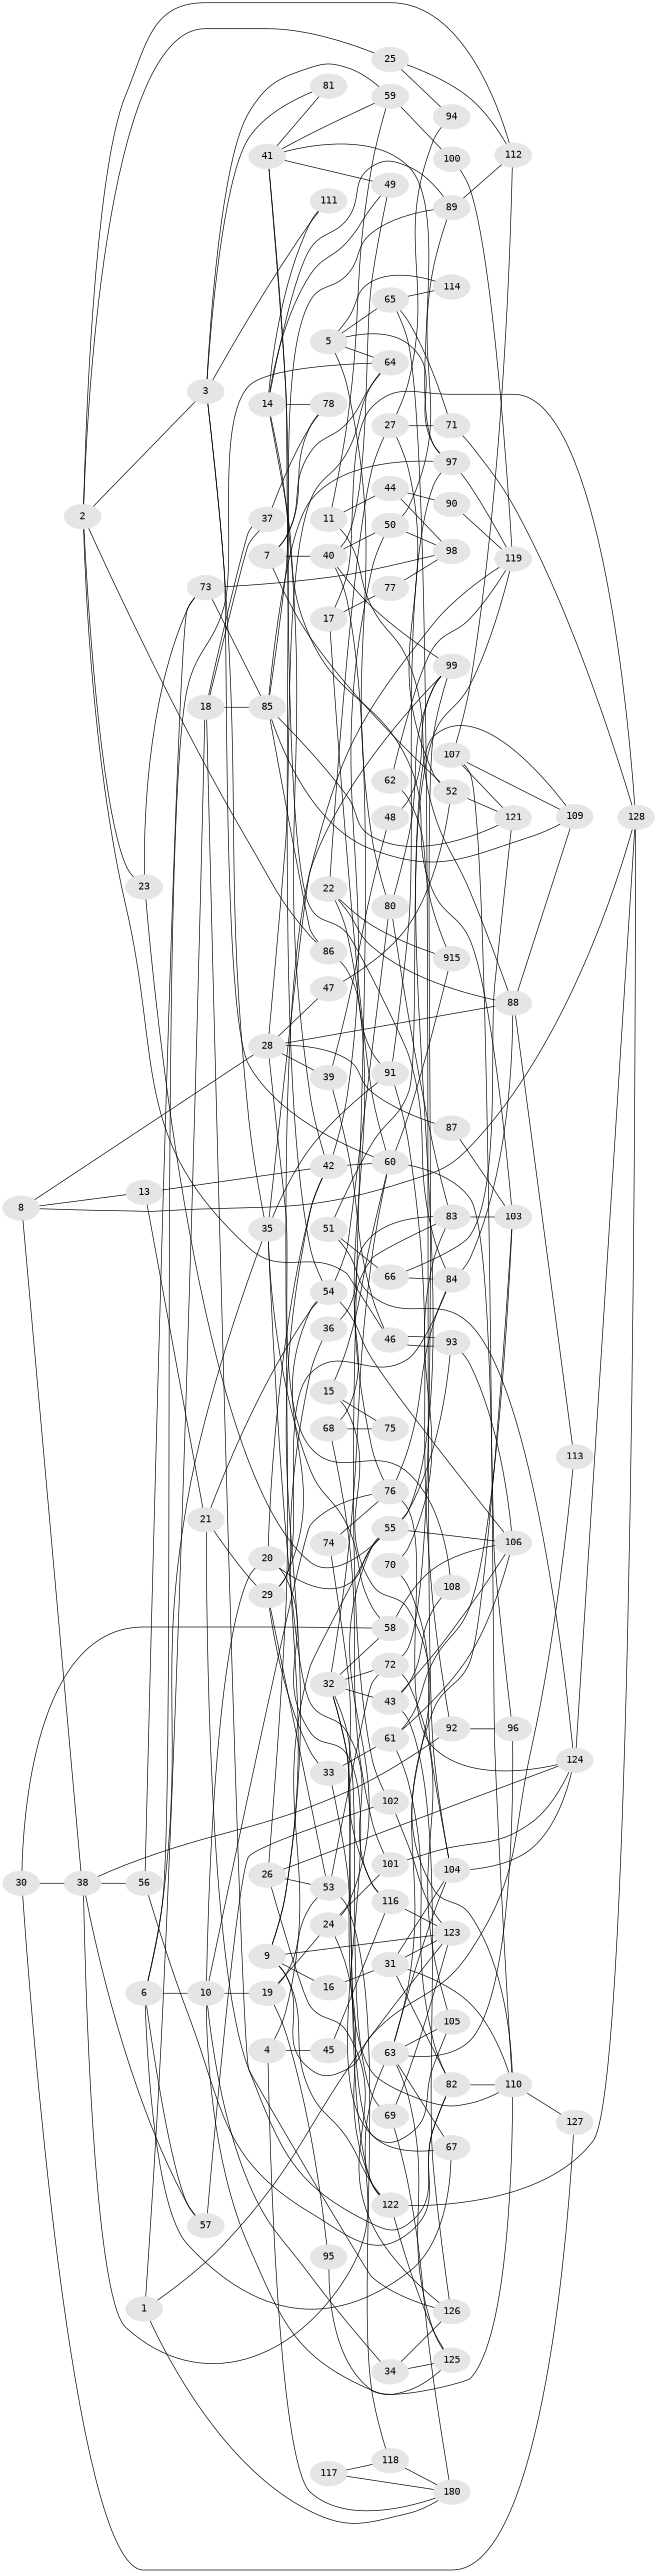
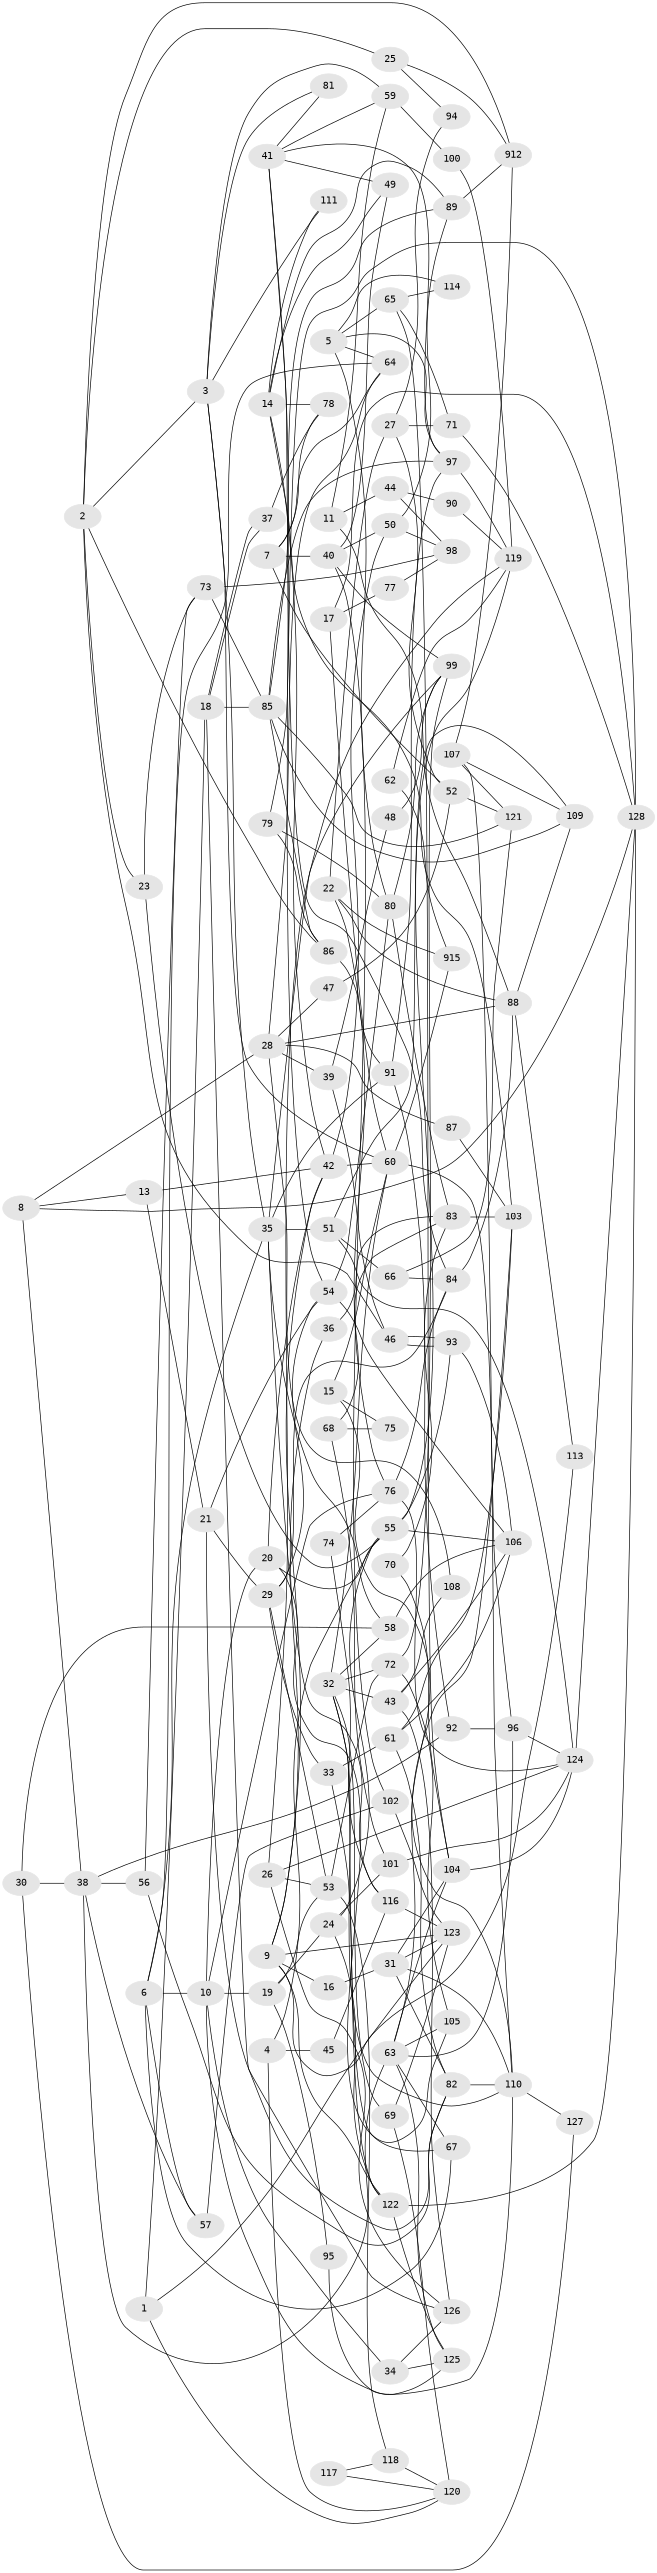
(513, 155) -> (513, 155)
none -> (267, 824)
none -> (298, 1229)
none -> (544, 1745)
(452, 2492) -> (452, 2492)
